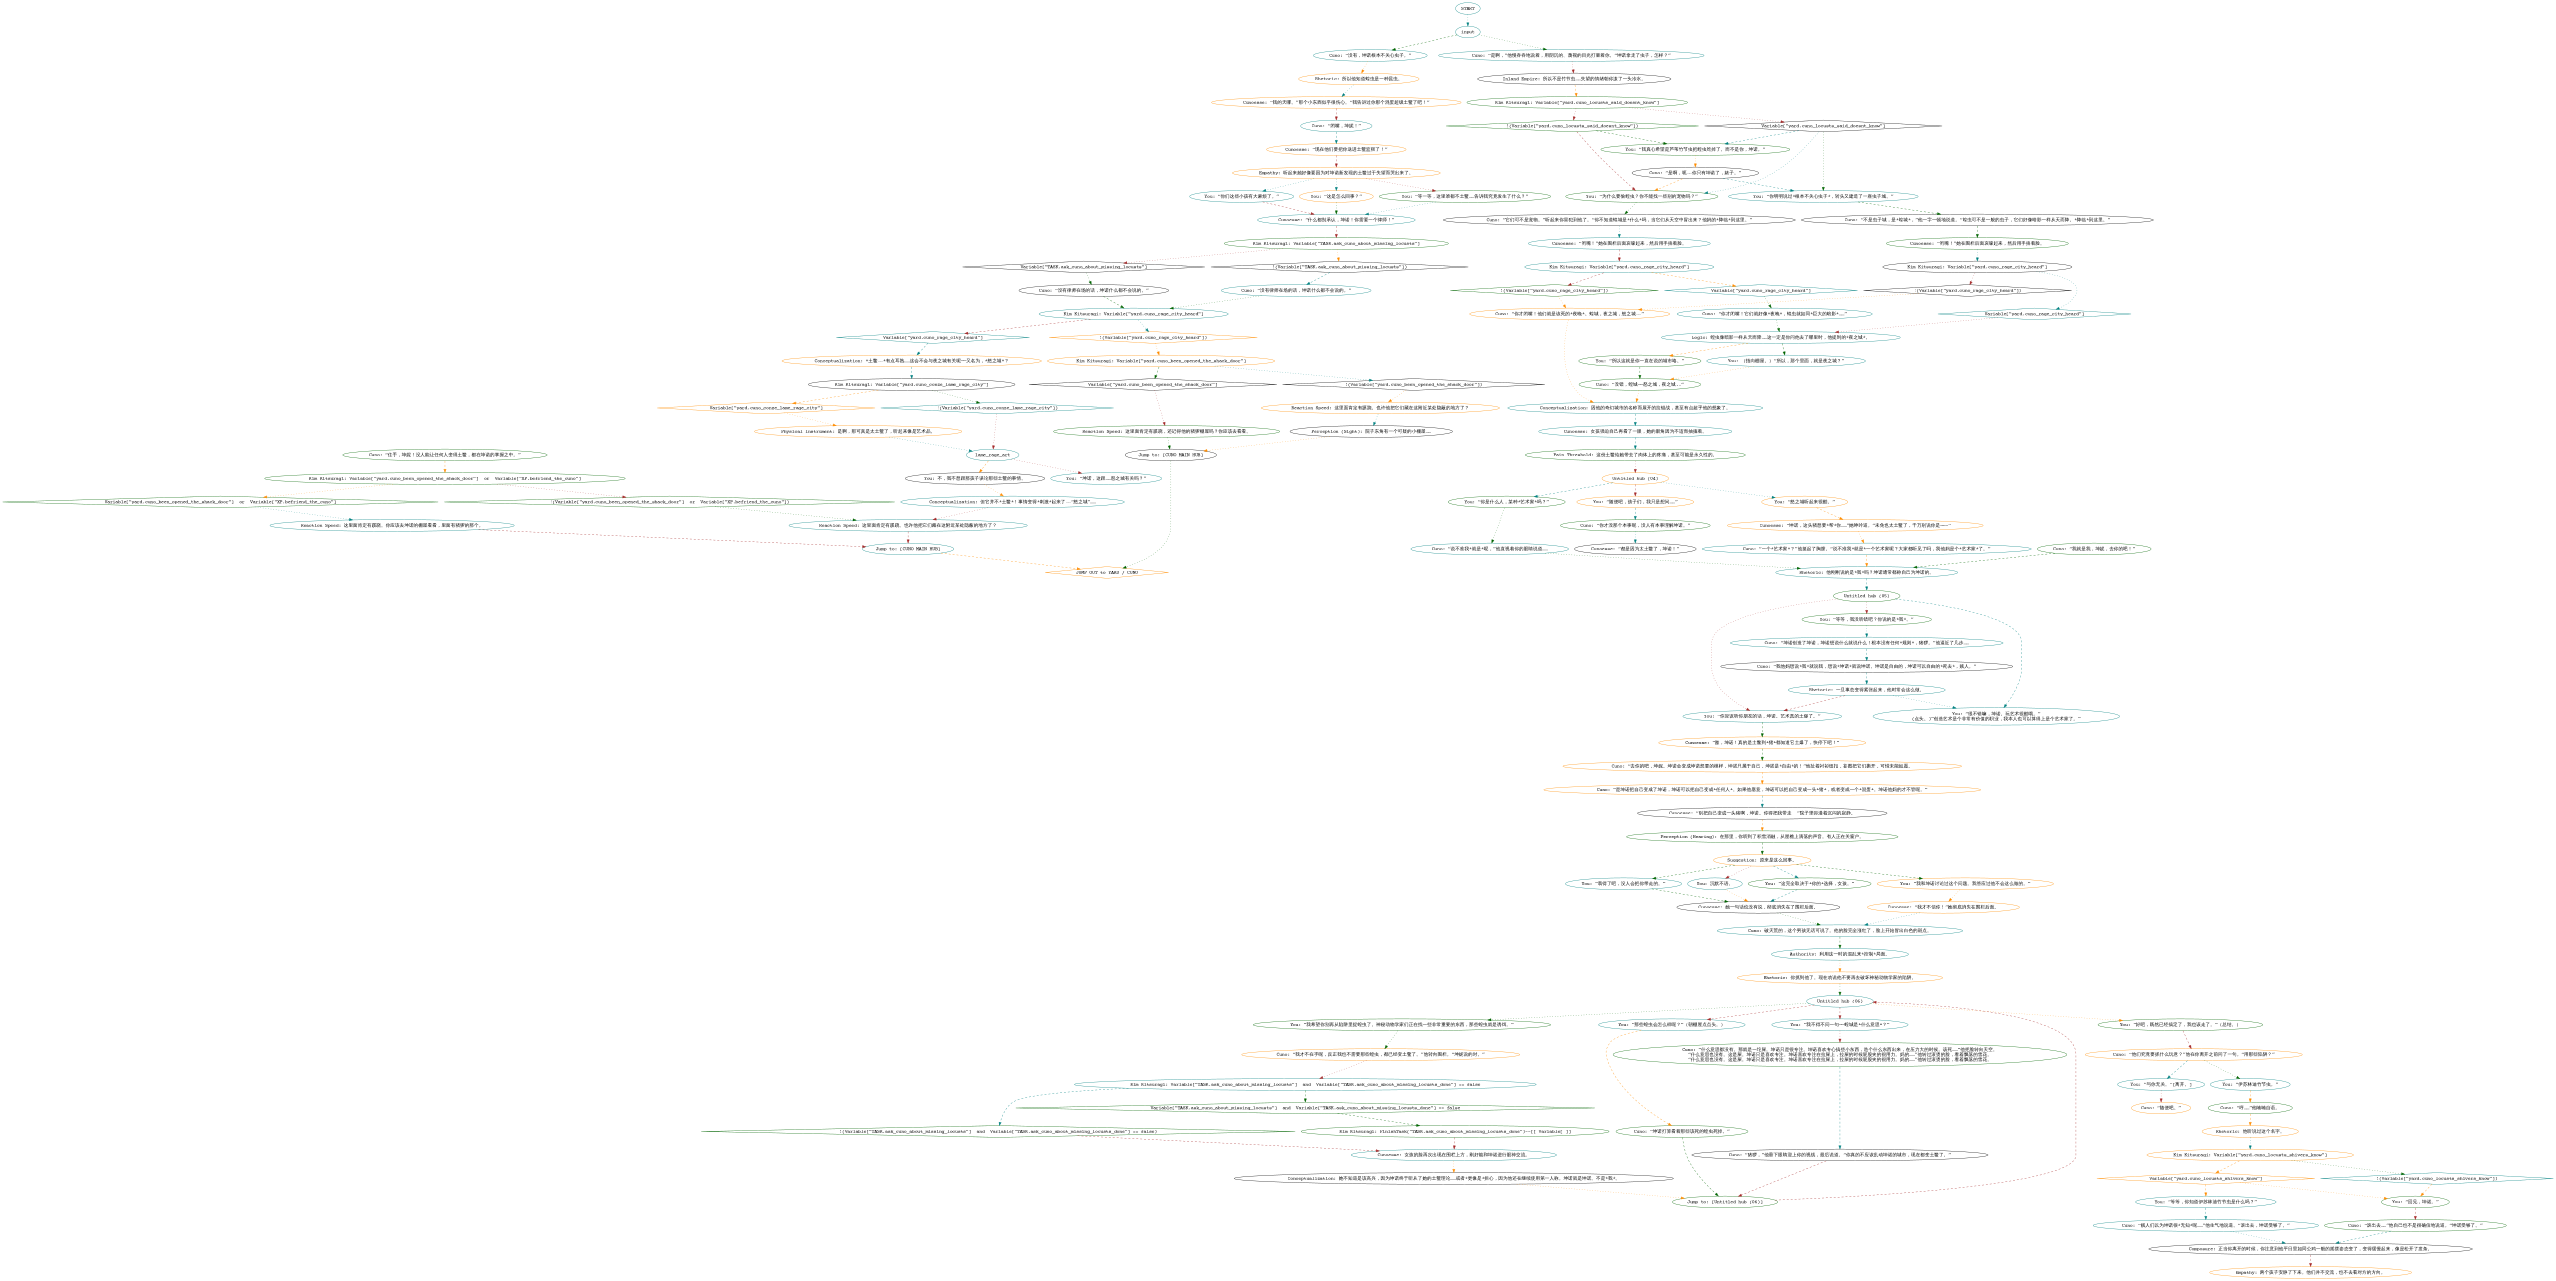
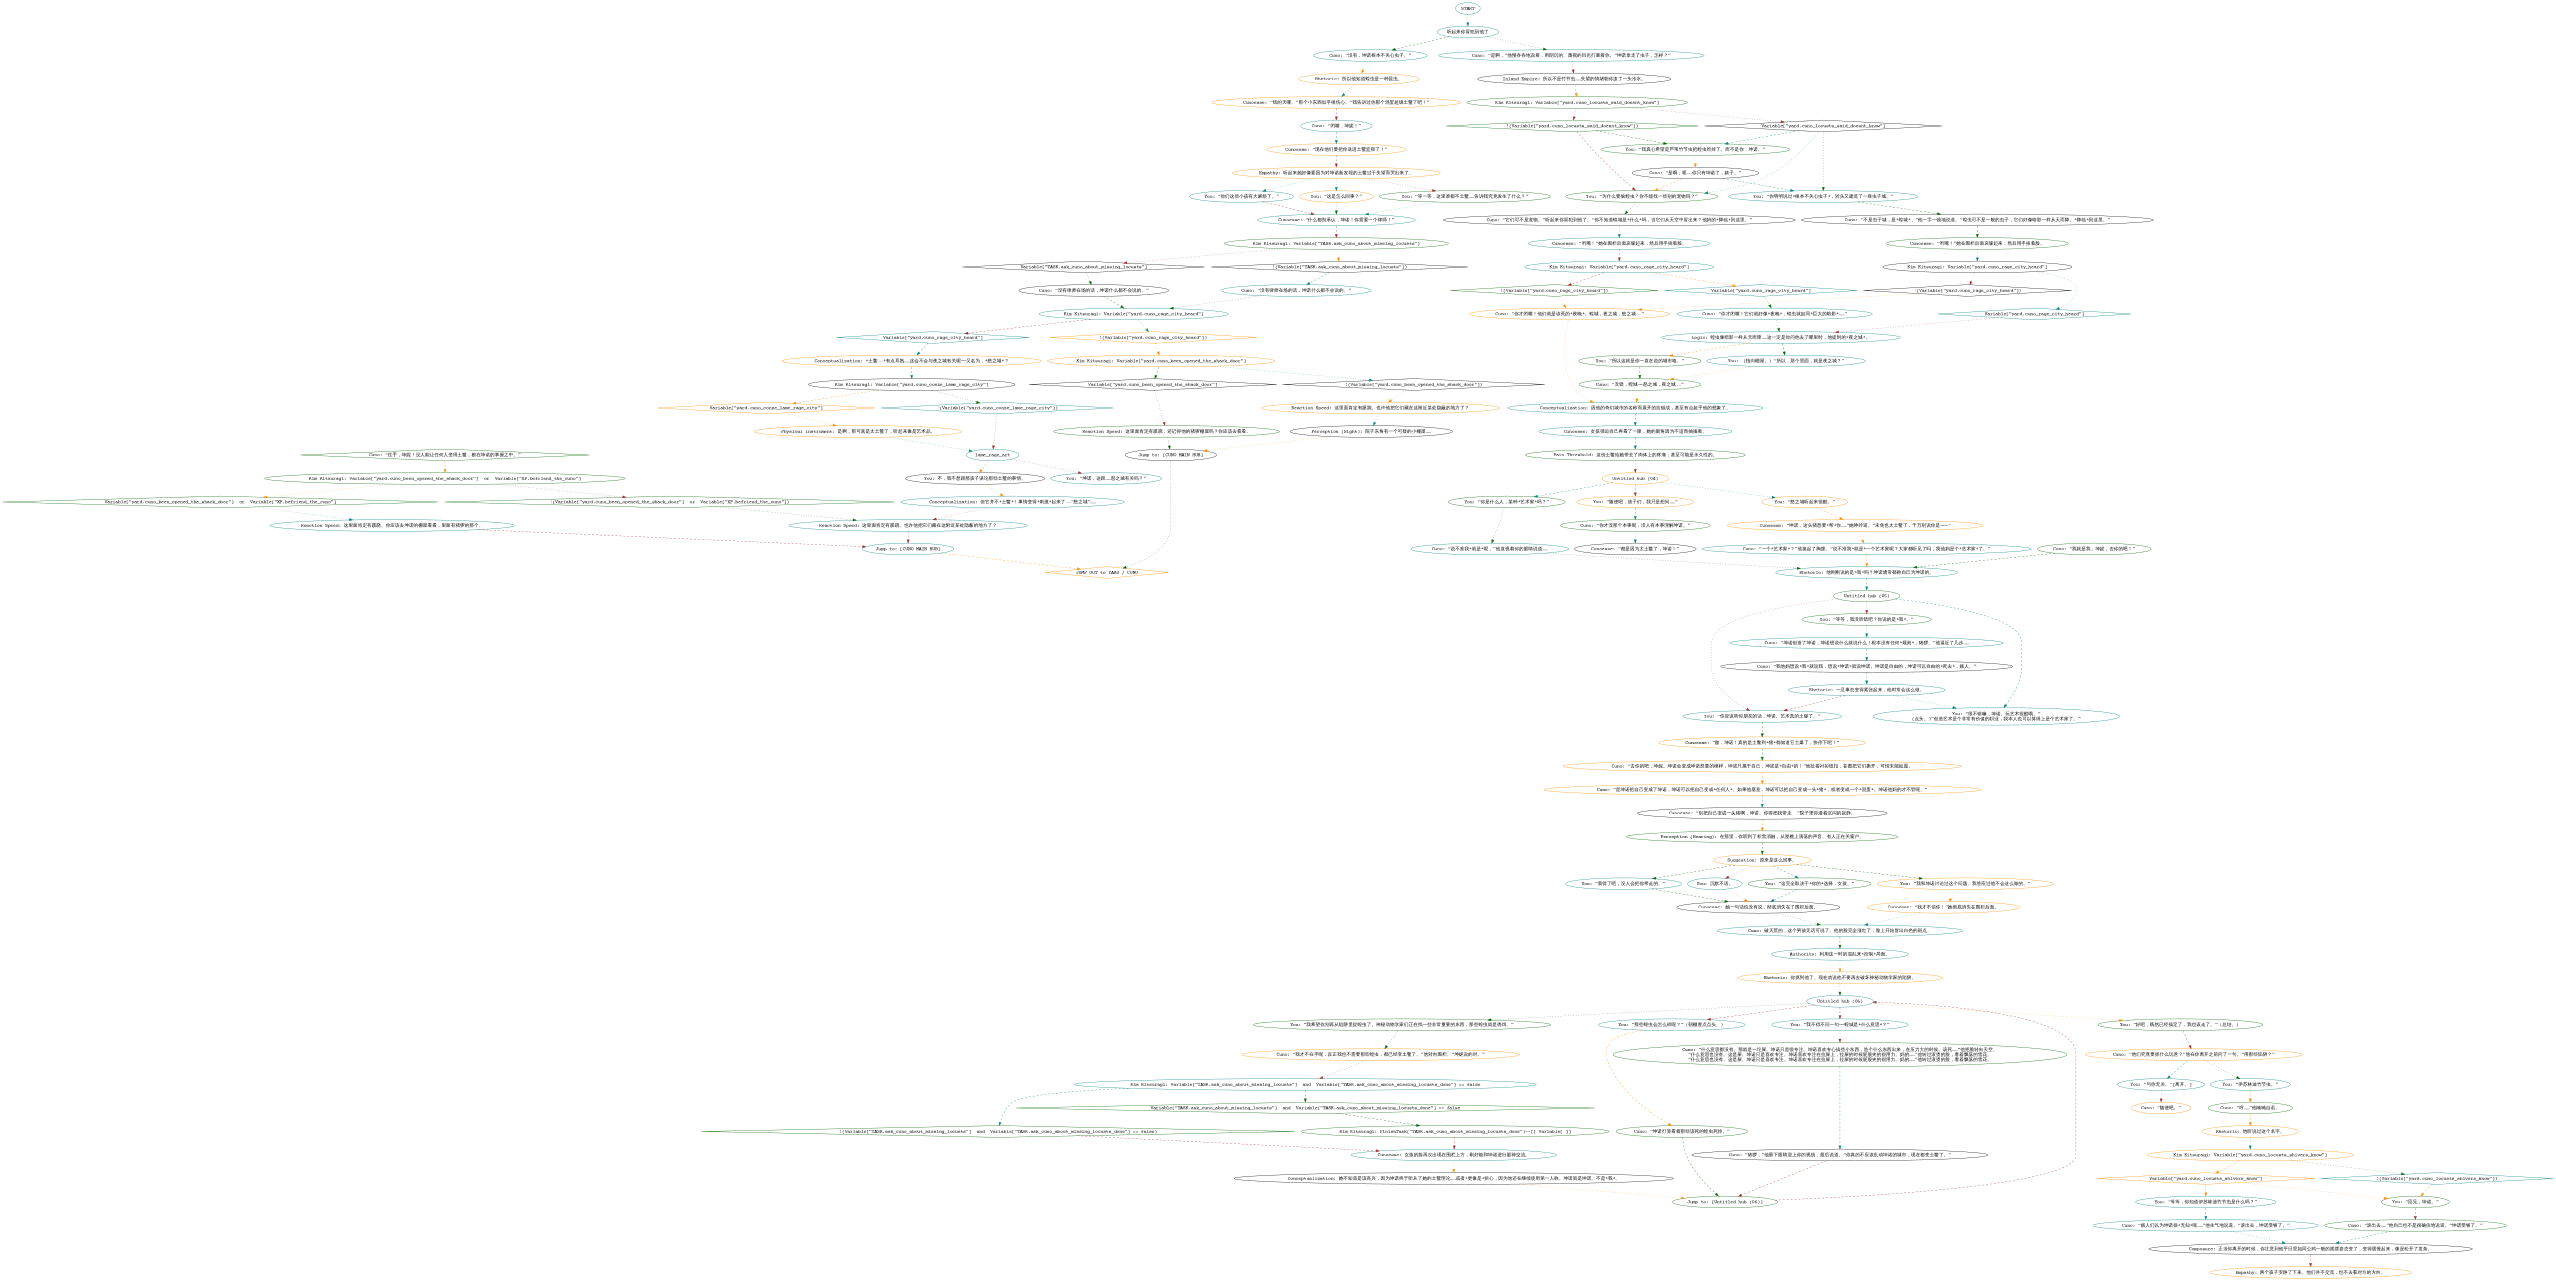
(1468, 32) -> (1468, 32)
(445, 455) -> (445, 455)
